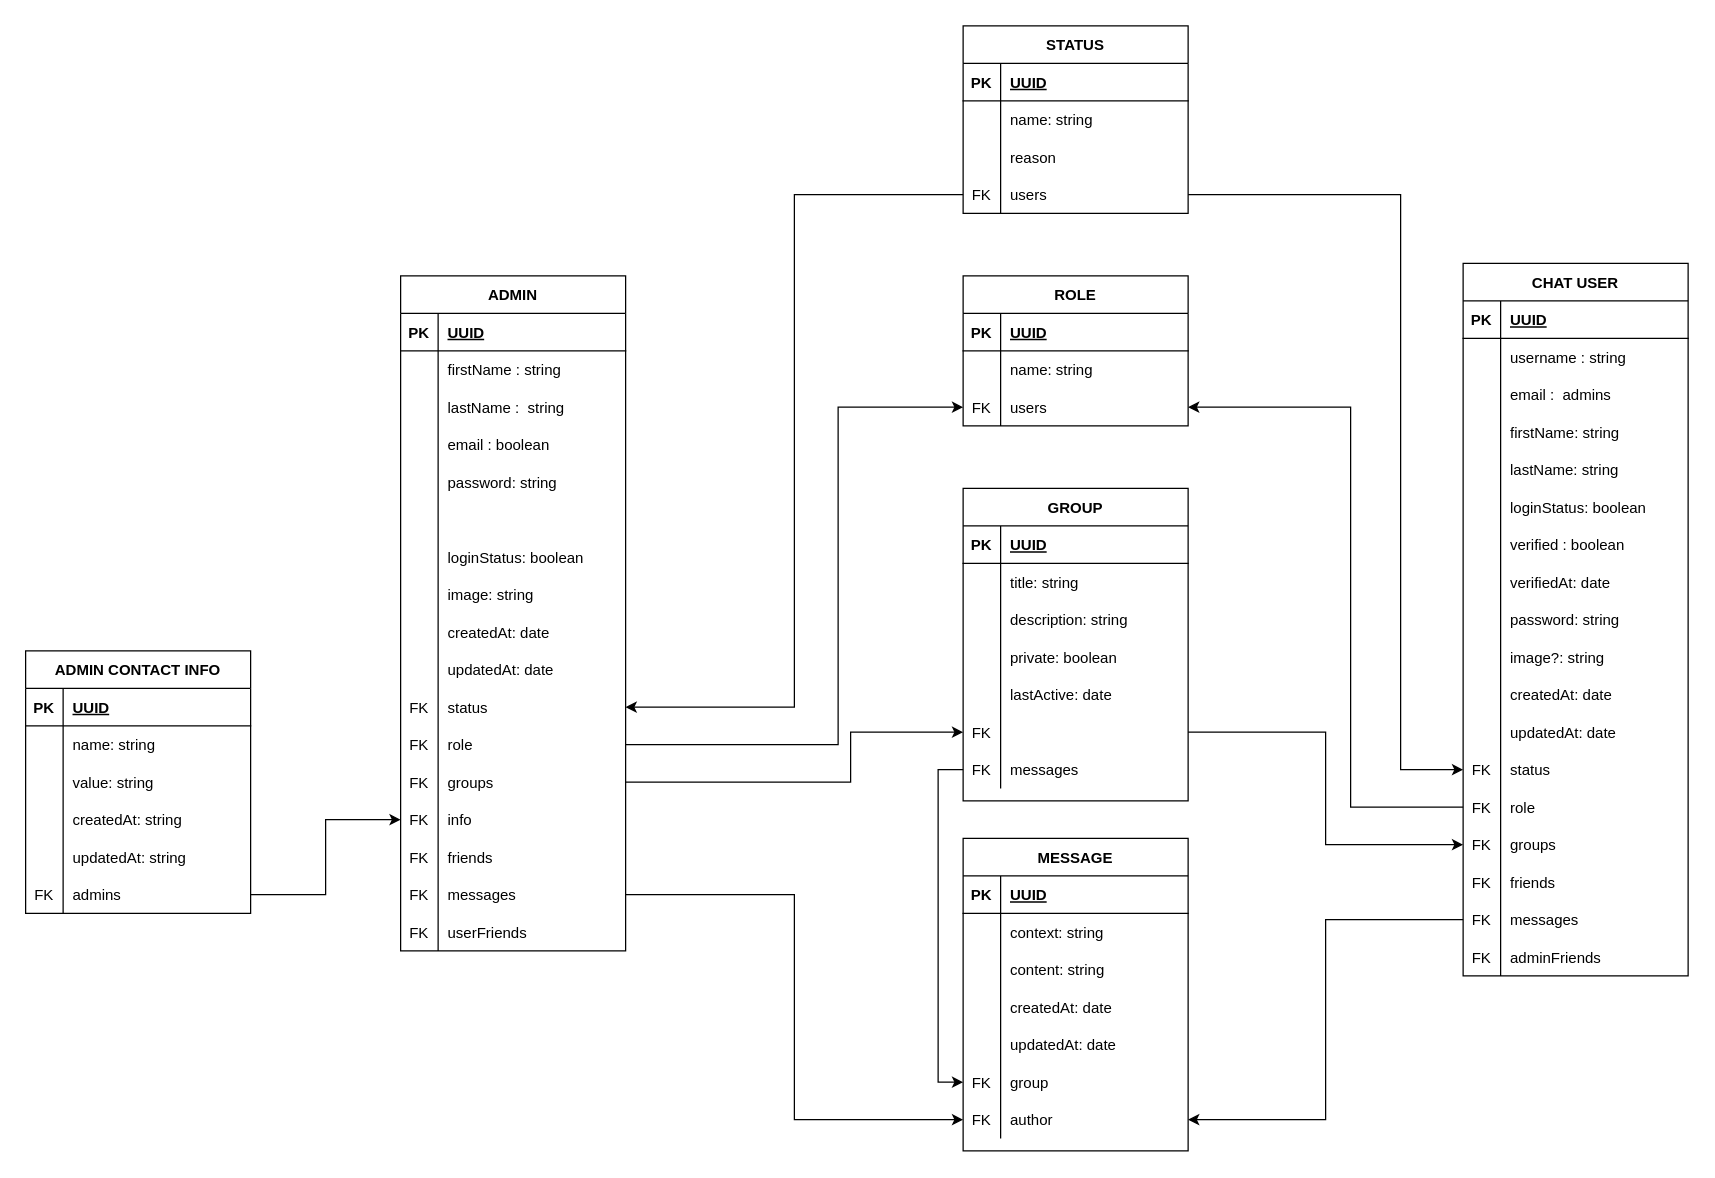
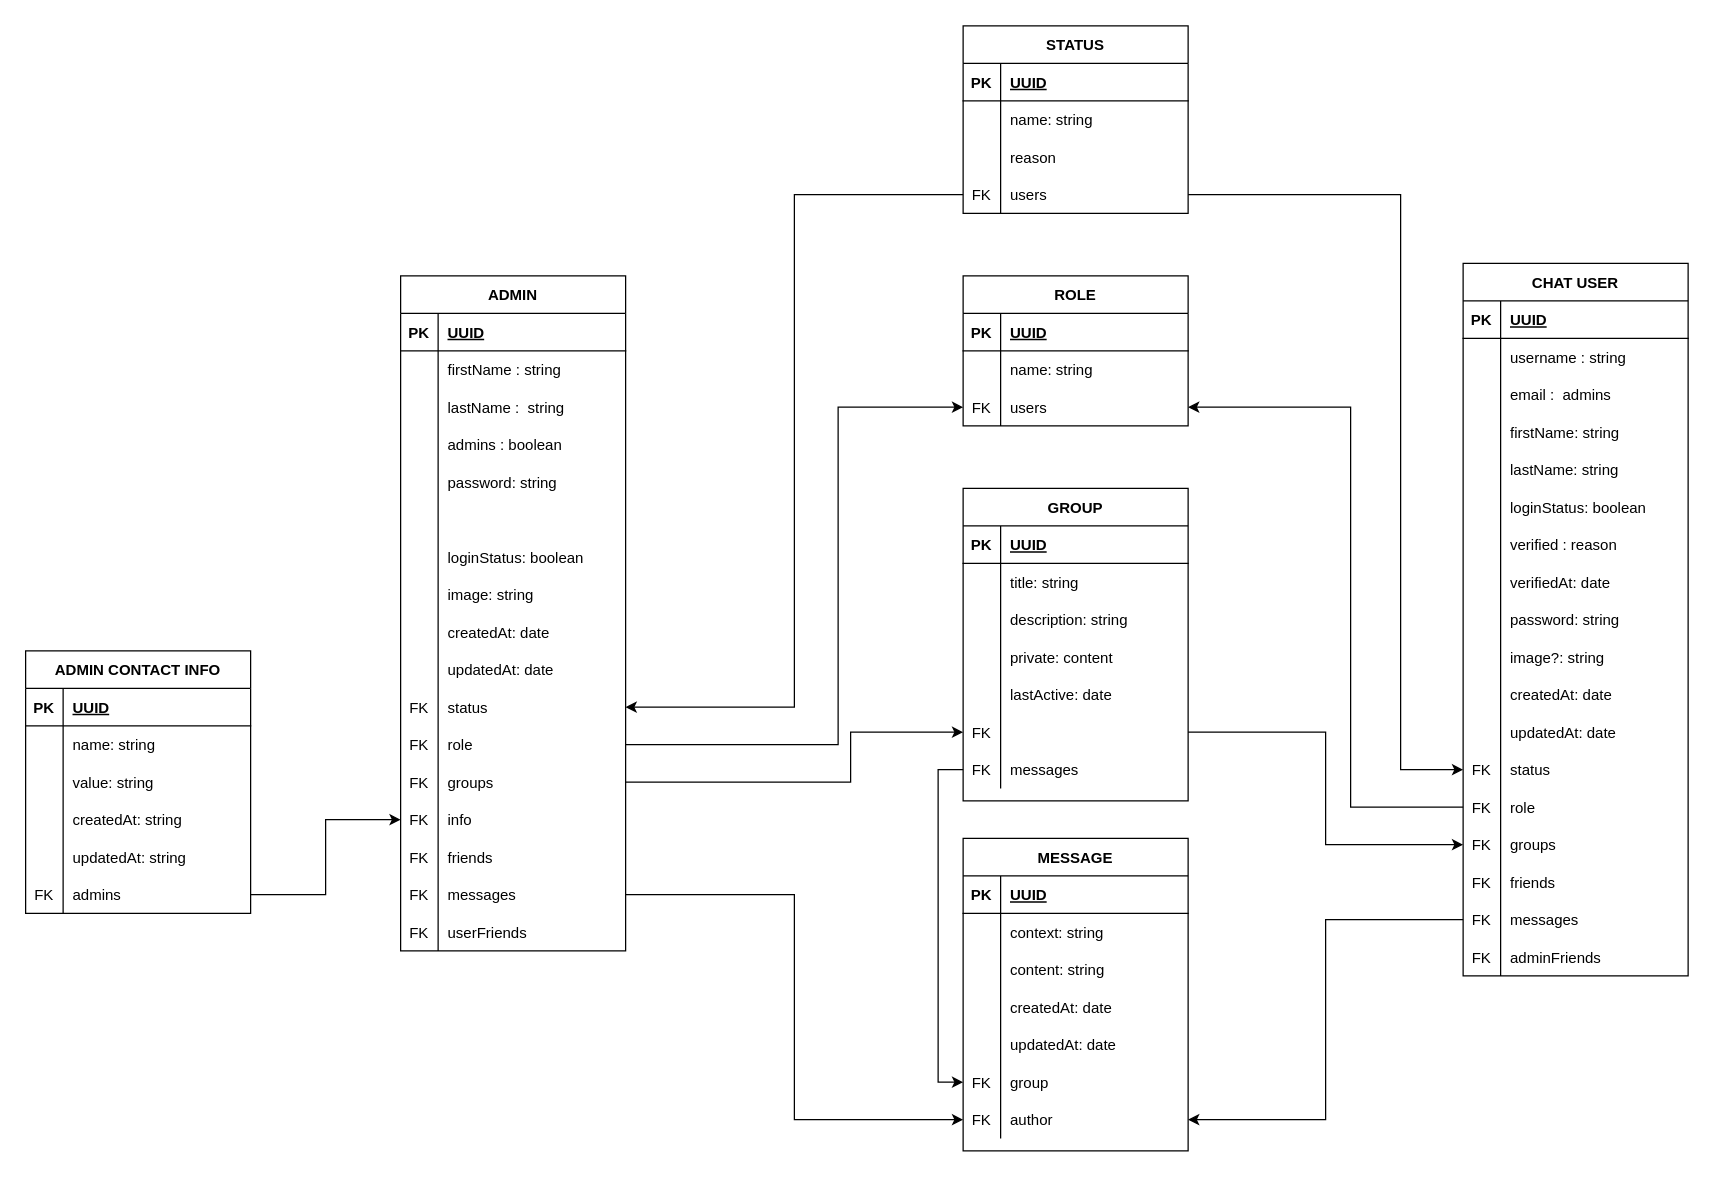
(499, 445) -> (505, 445)
(1574, 545) -> (1572, 545)
(1069, 658) -> (1071, 658)
